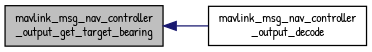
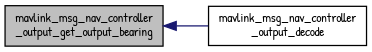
(84, 26) -> (84, 26)
